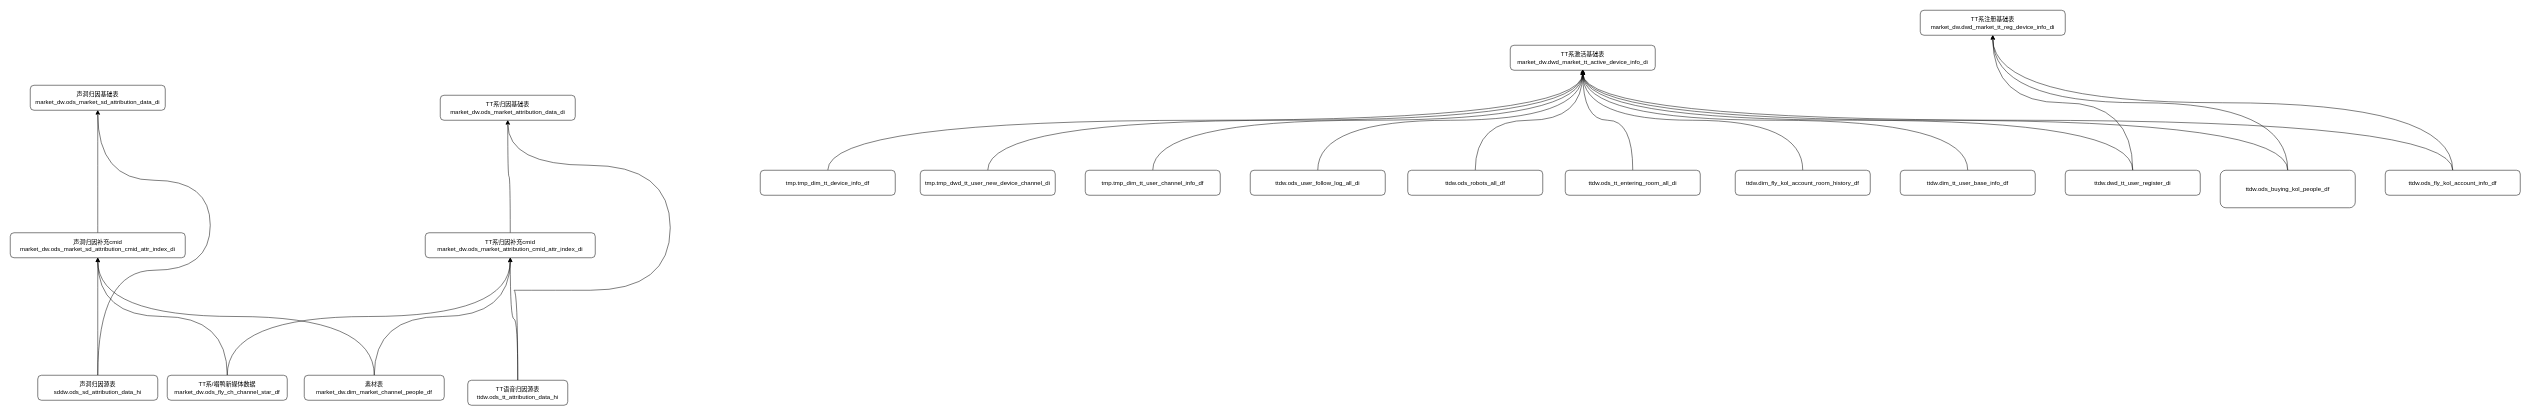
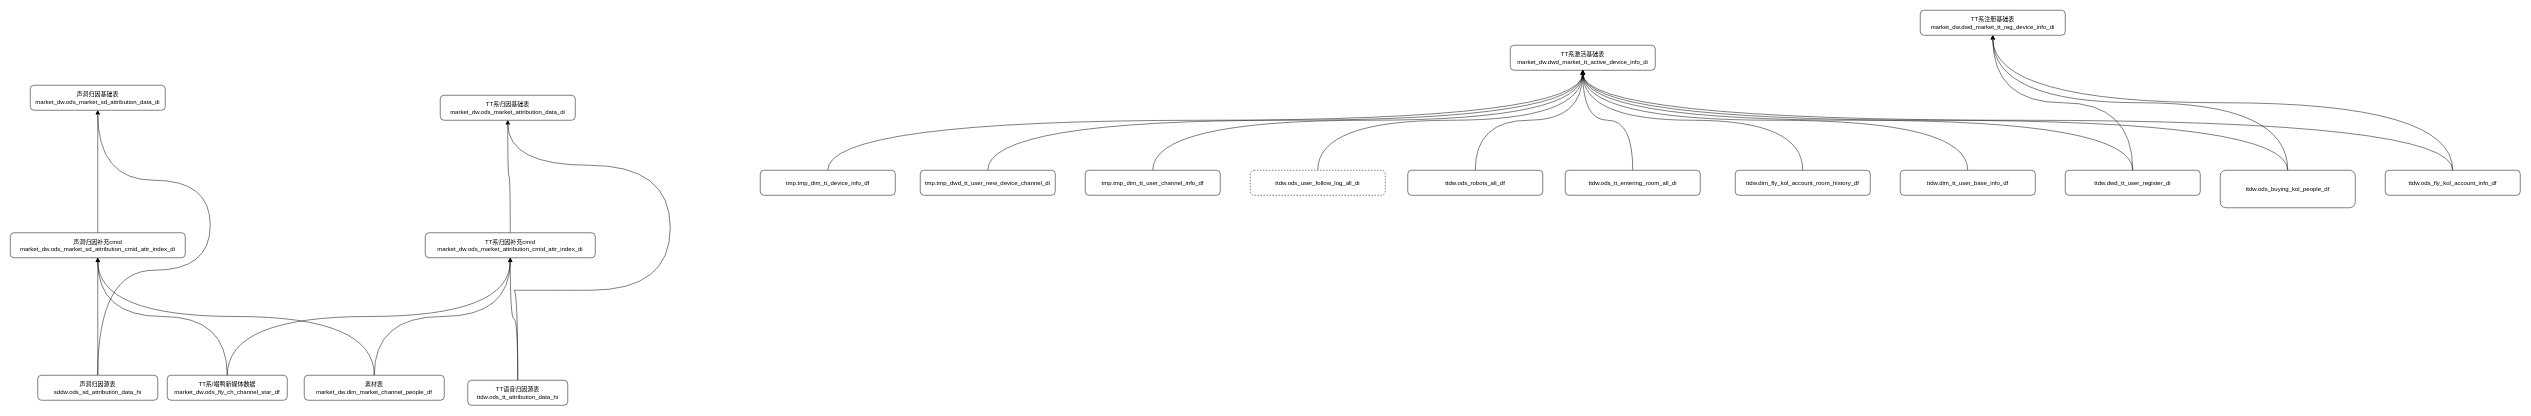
(1594, 98) -> (1594, 99)
(1318, 183) -> (1318, 183)
